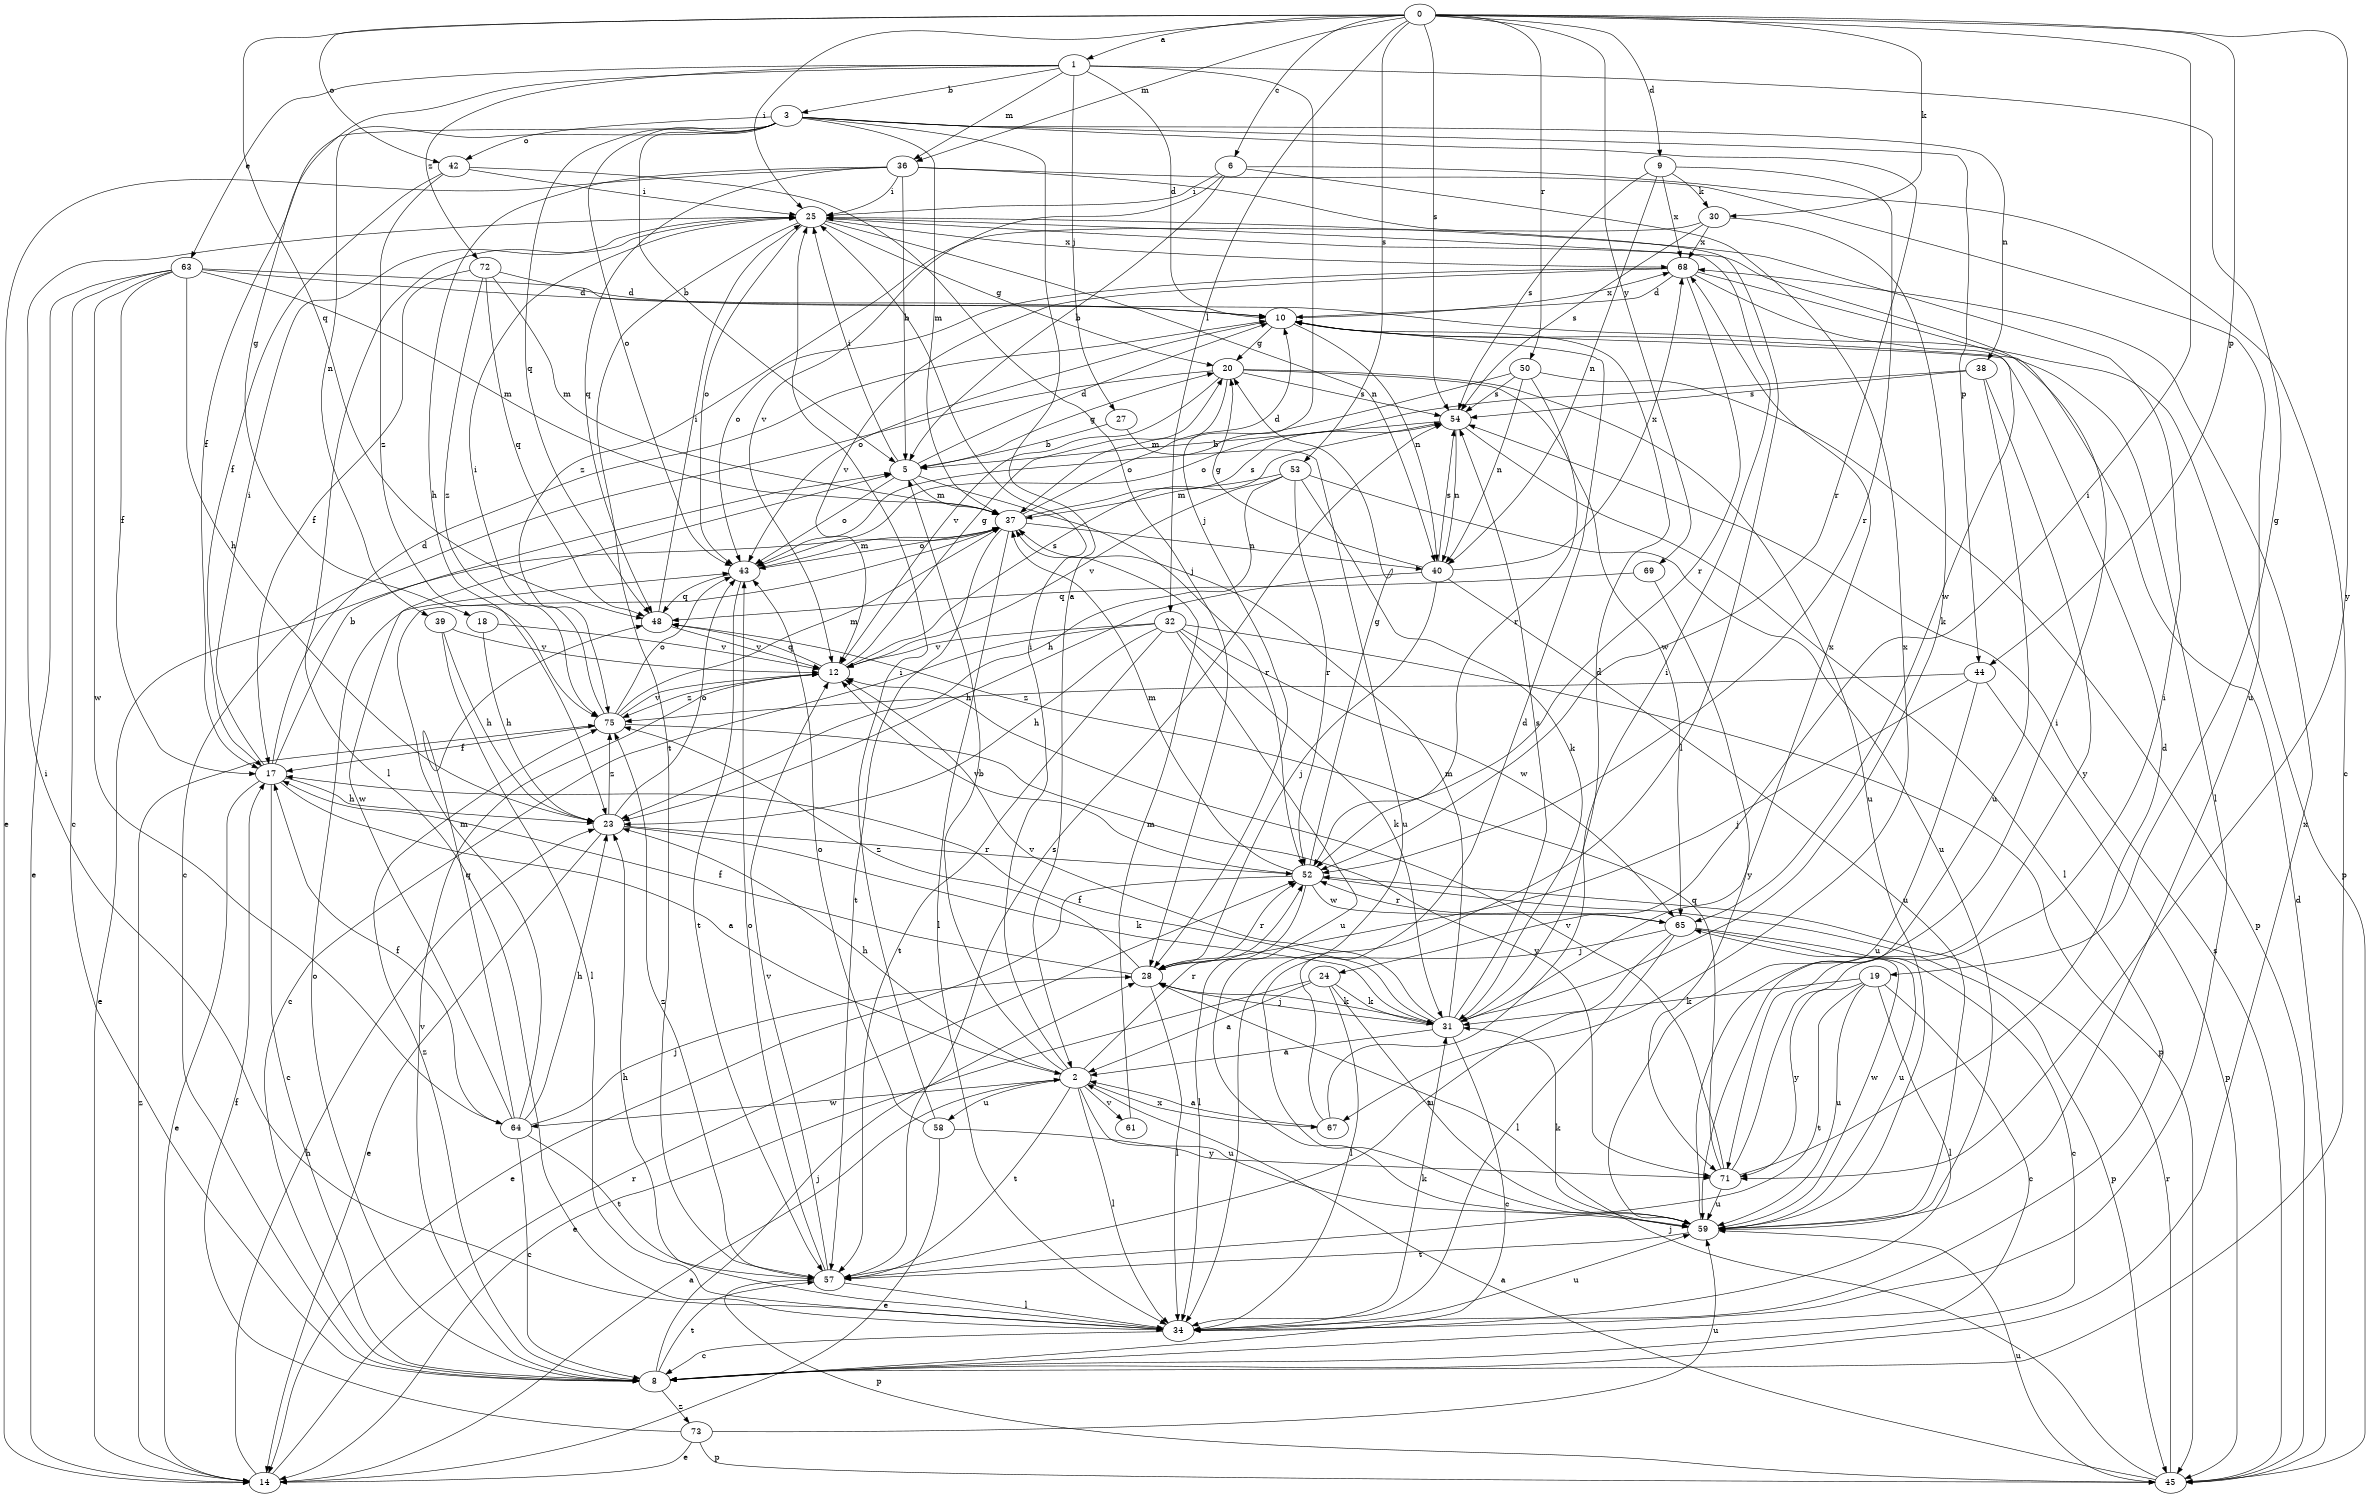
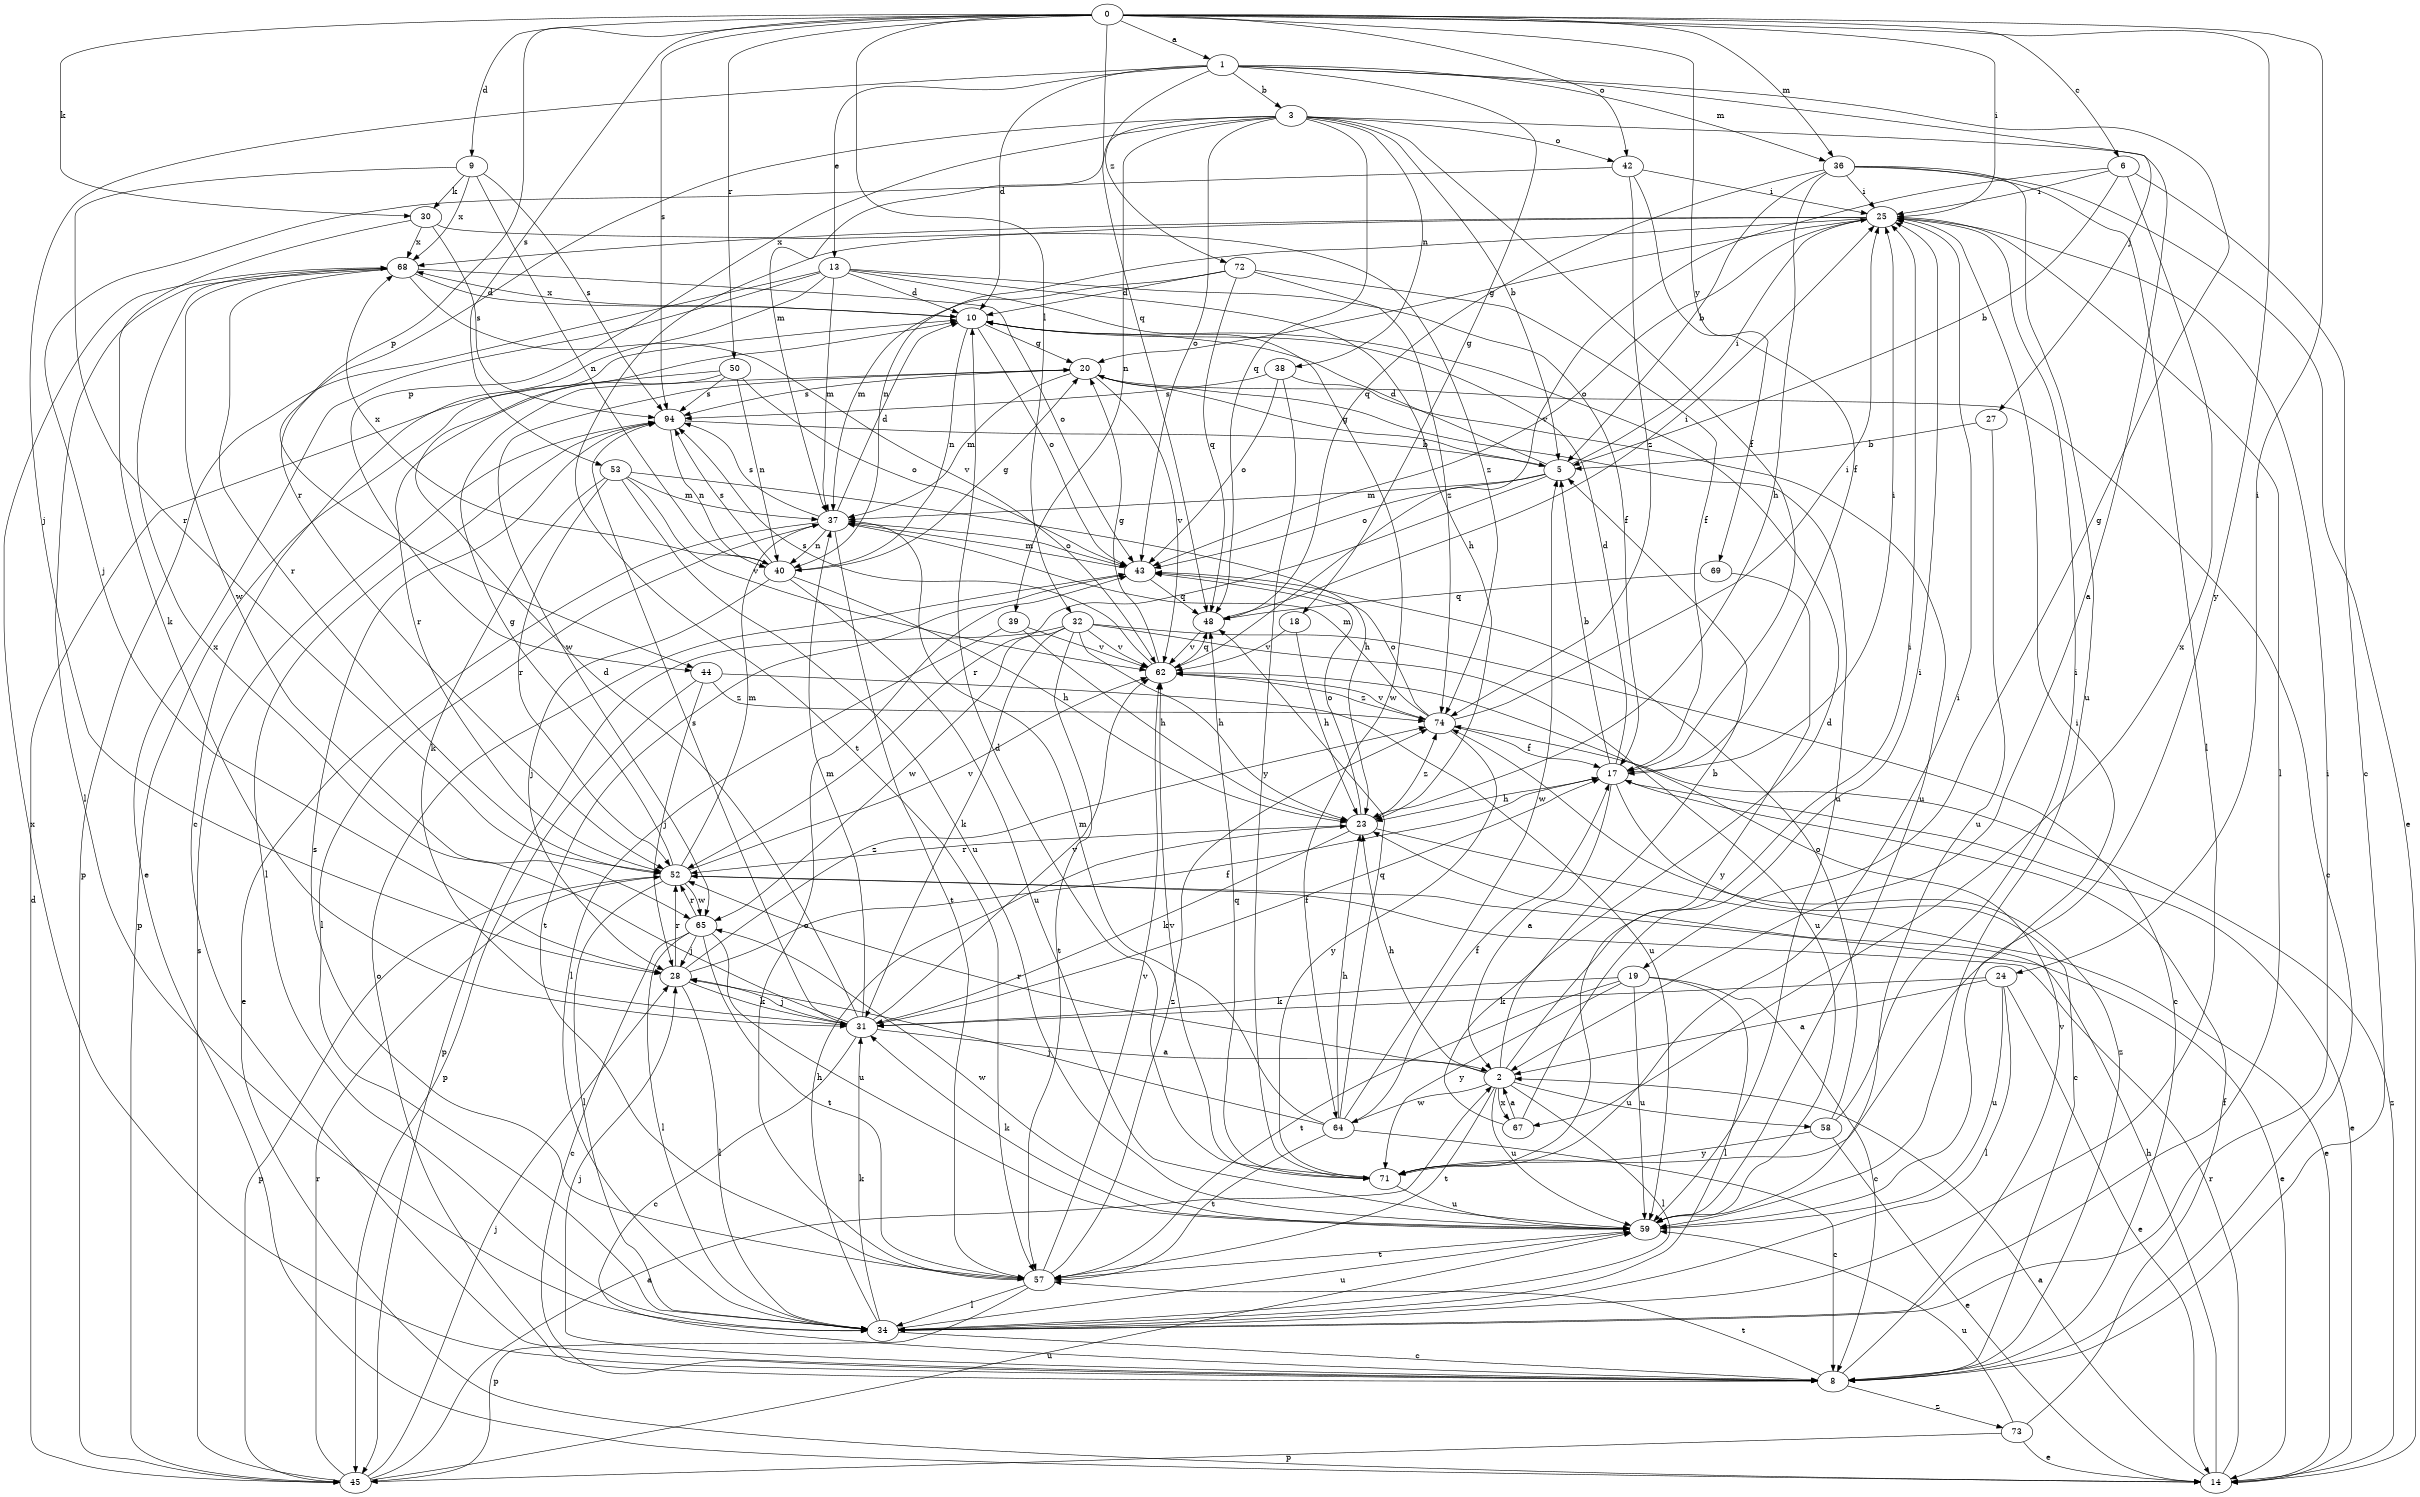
(187, 268) -> (835, 268)
(1455, 420) -> (670, 420)
(834, 673) -> (1161, 673)
(610, 723) -> (1440, 723)
(1131, 1128) -> none
